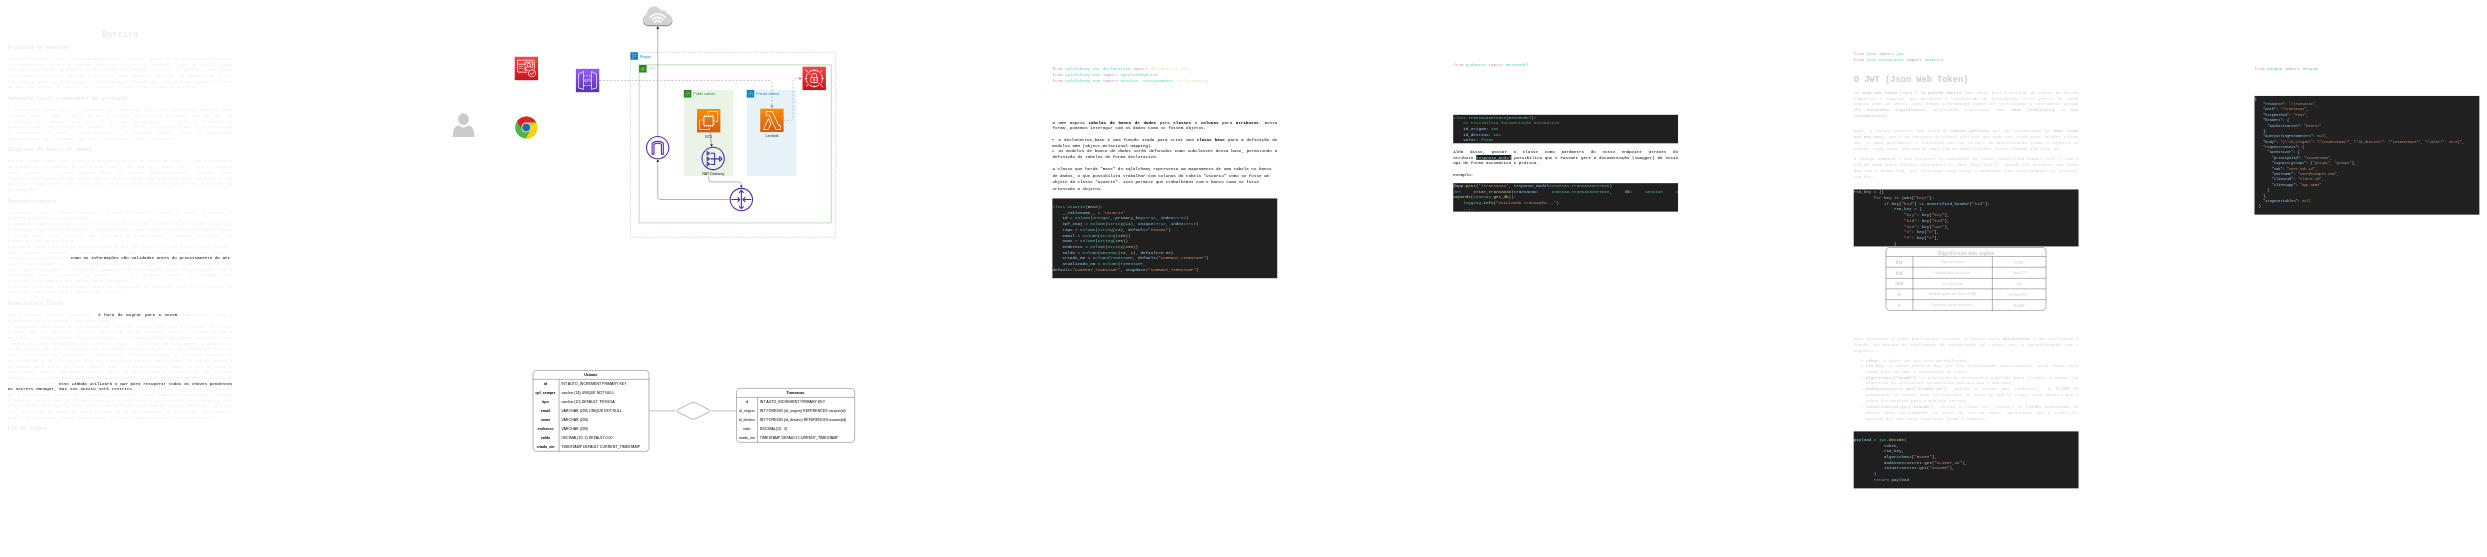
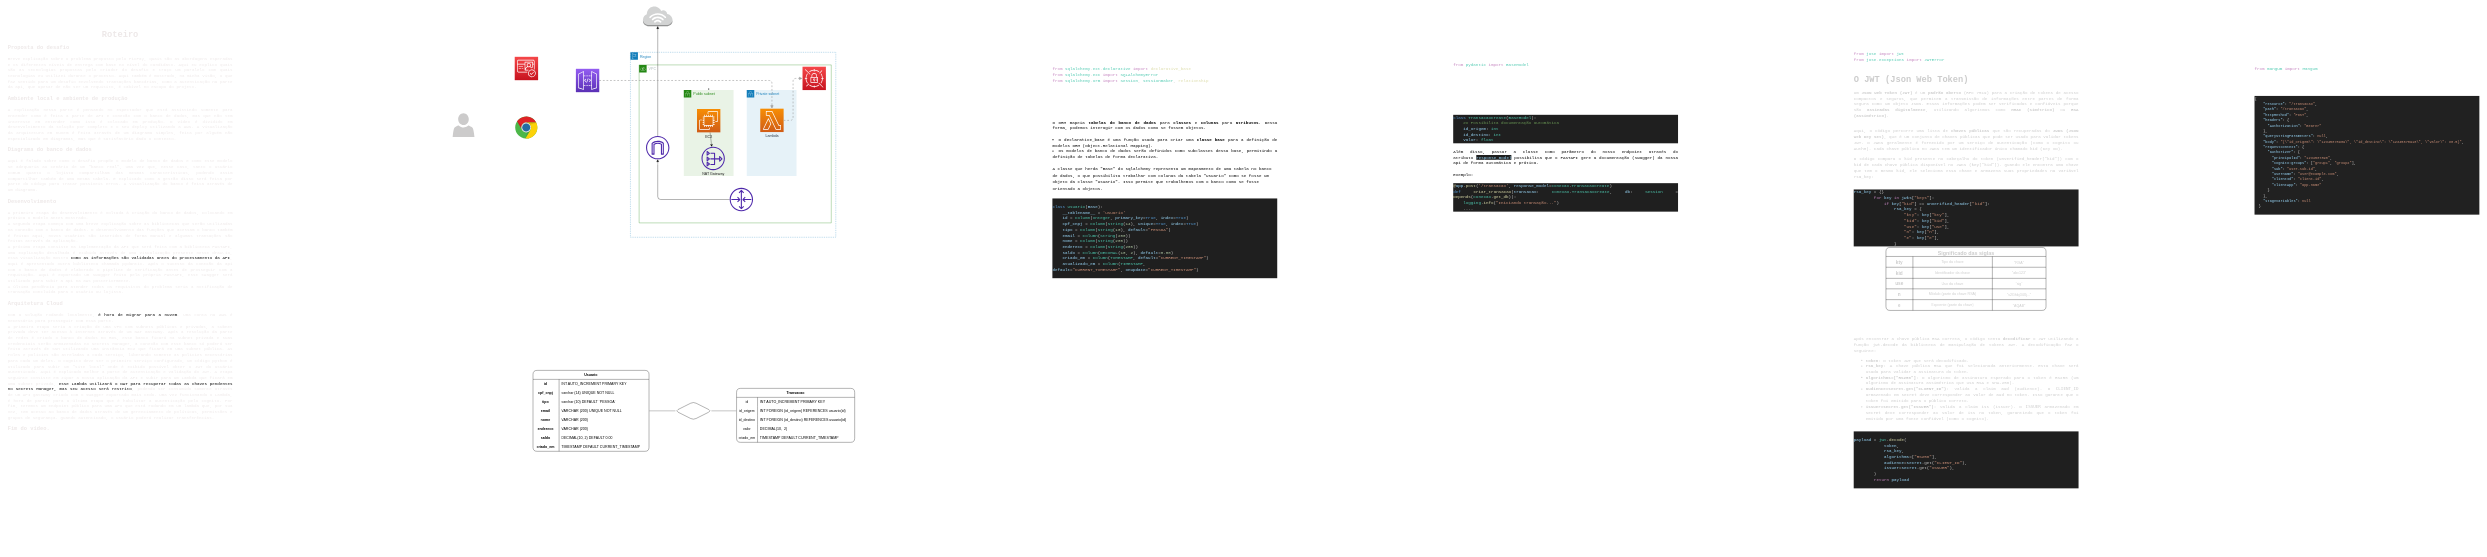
(741, 183) -> (708, 88)
(545, 393) -> (545, 393)
